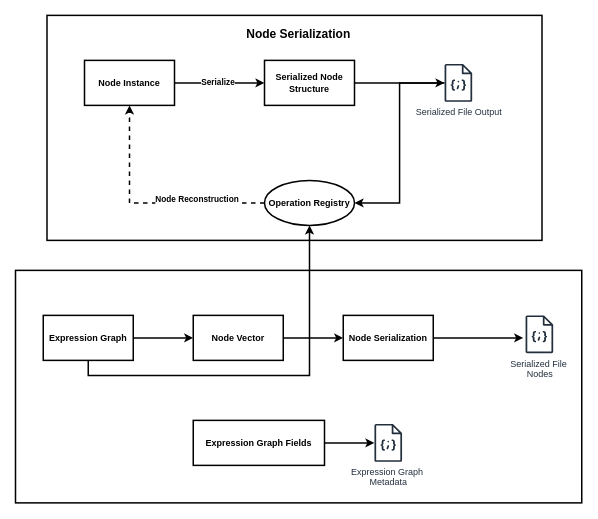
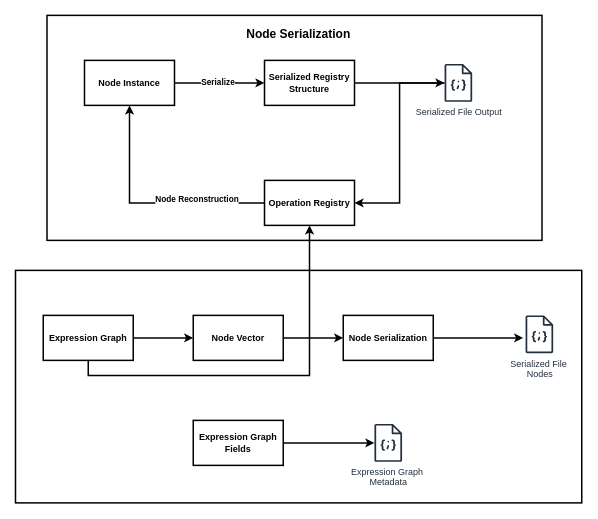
(309, 83) -> (309, 83)
(129, 170) -> (129, 170)
(309, 203) -> (309, 203)
(259, 443) -> (238, 443)
